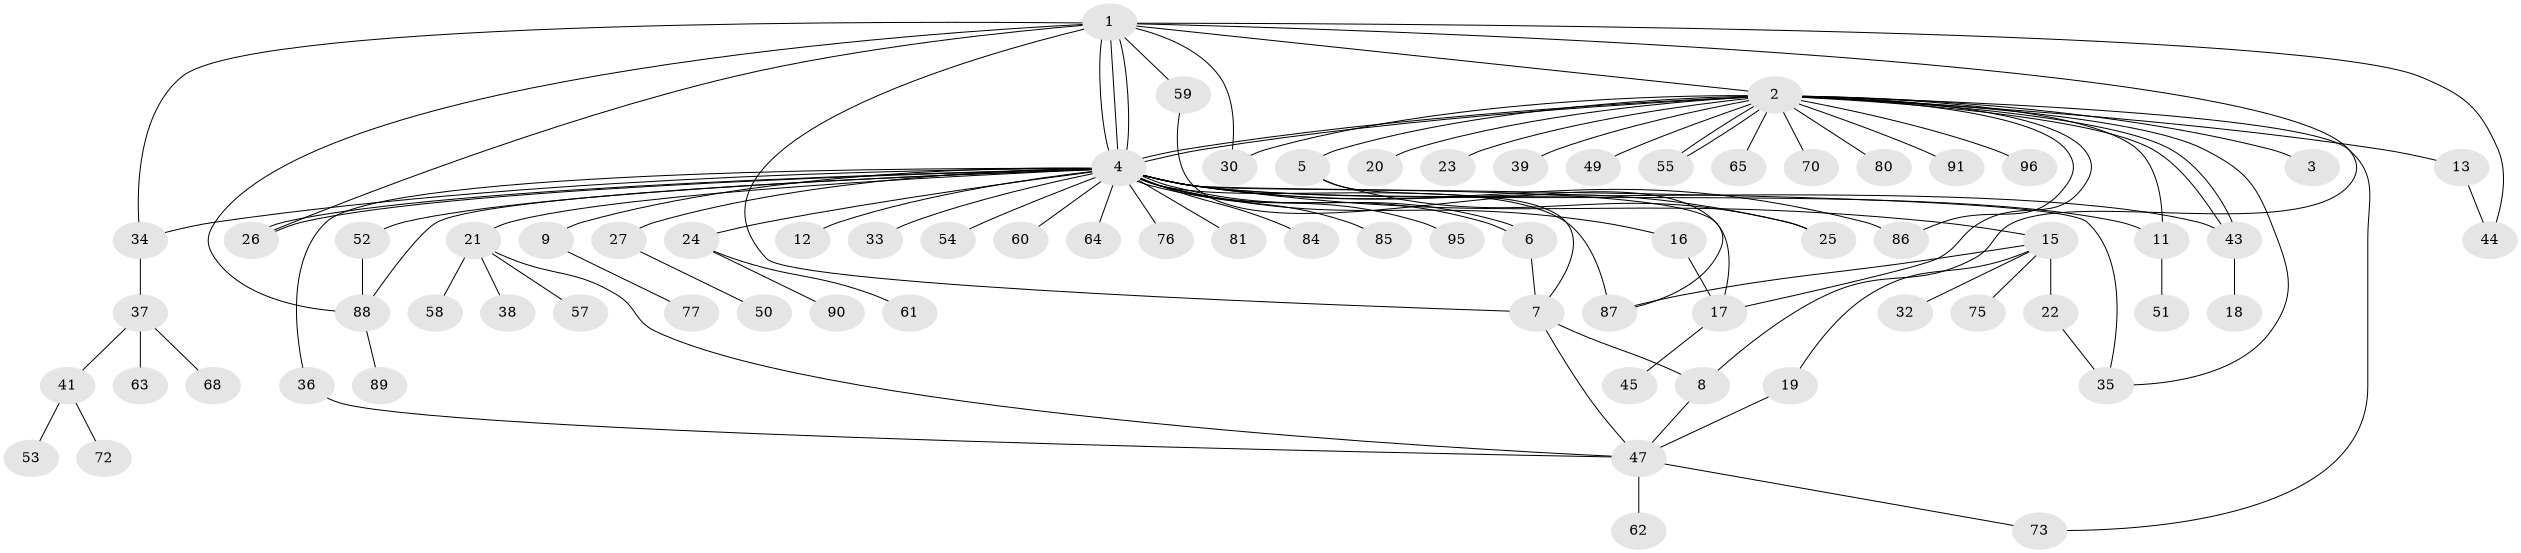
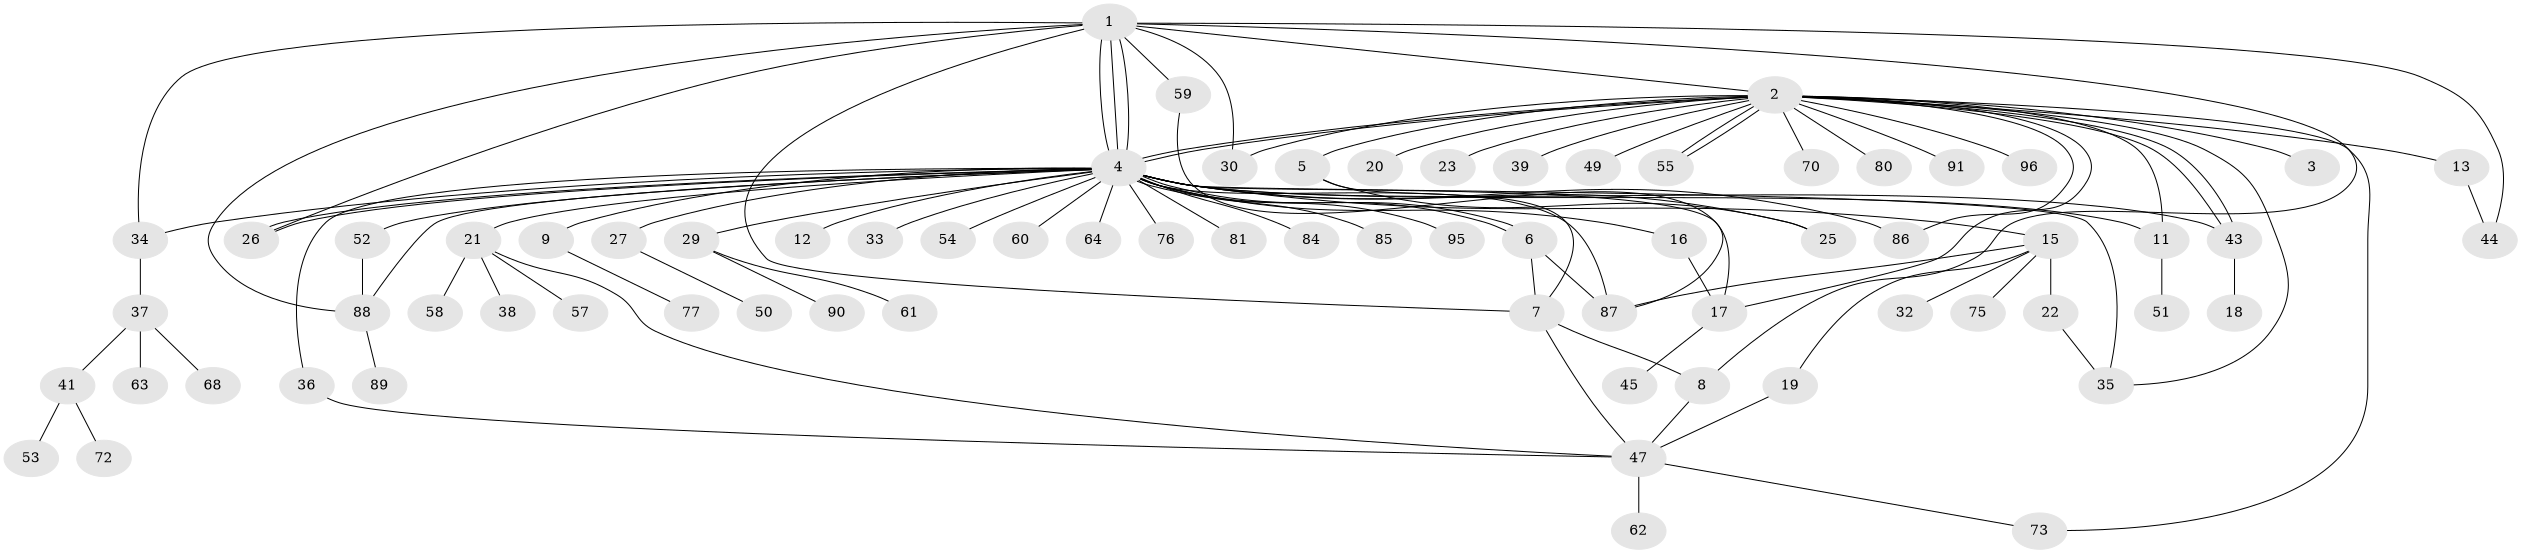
(1739, 168) -> none
(692, 240) -> (692, 240)
none -> (1571, 278)
